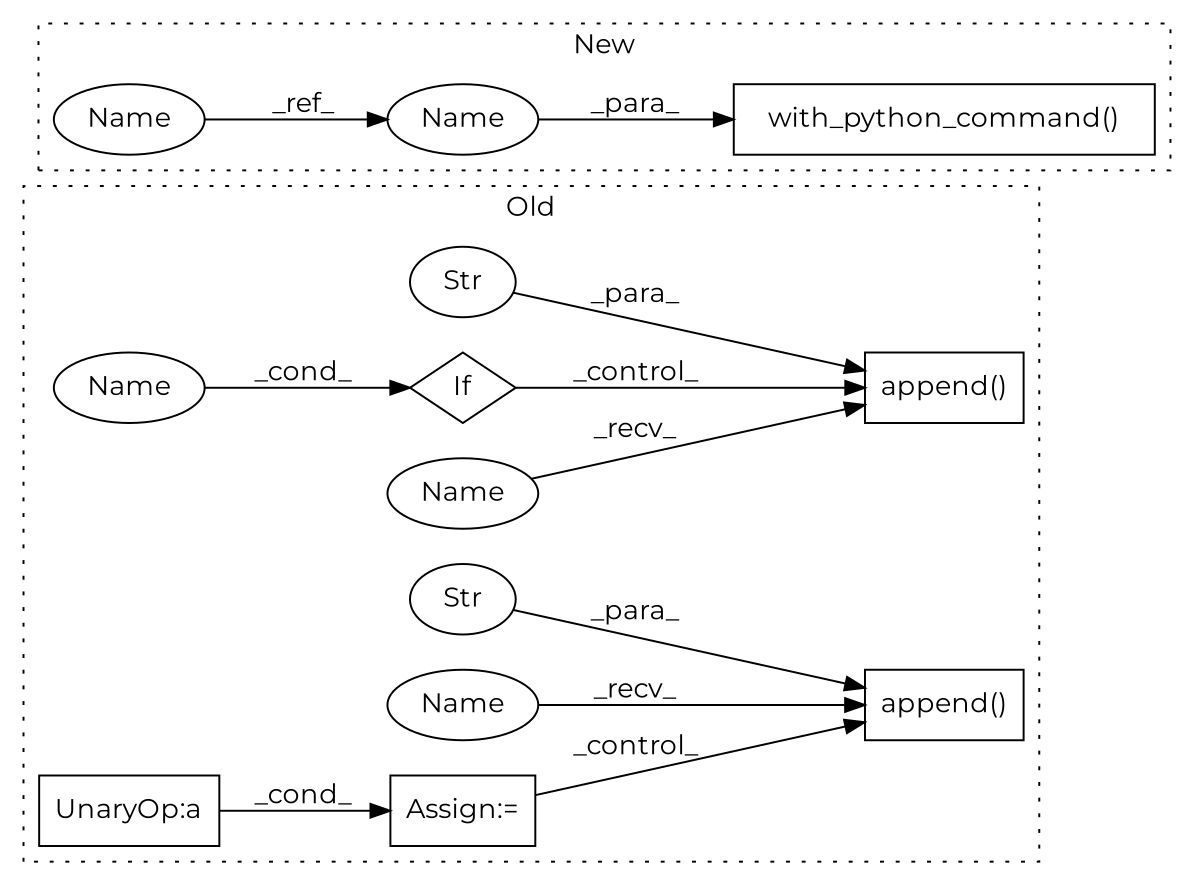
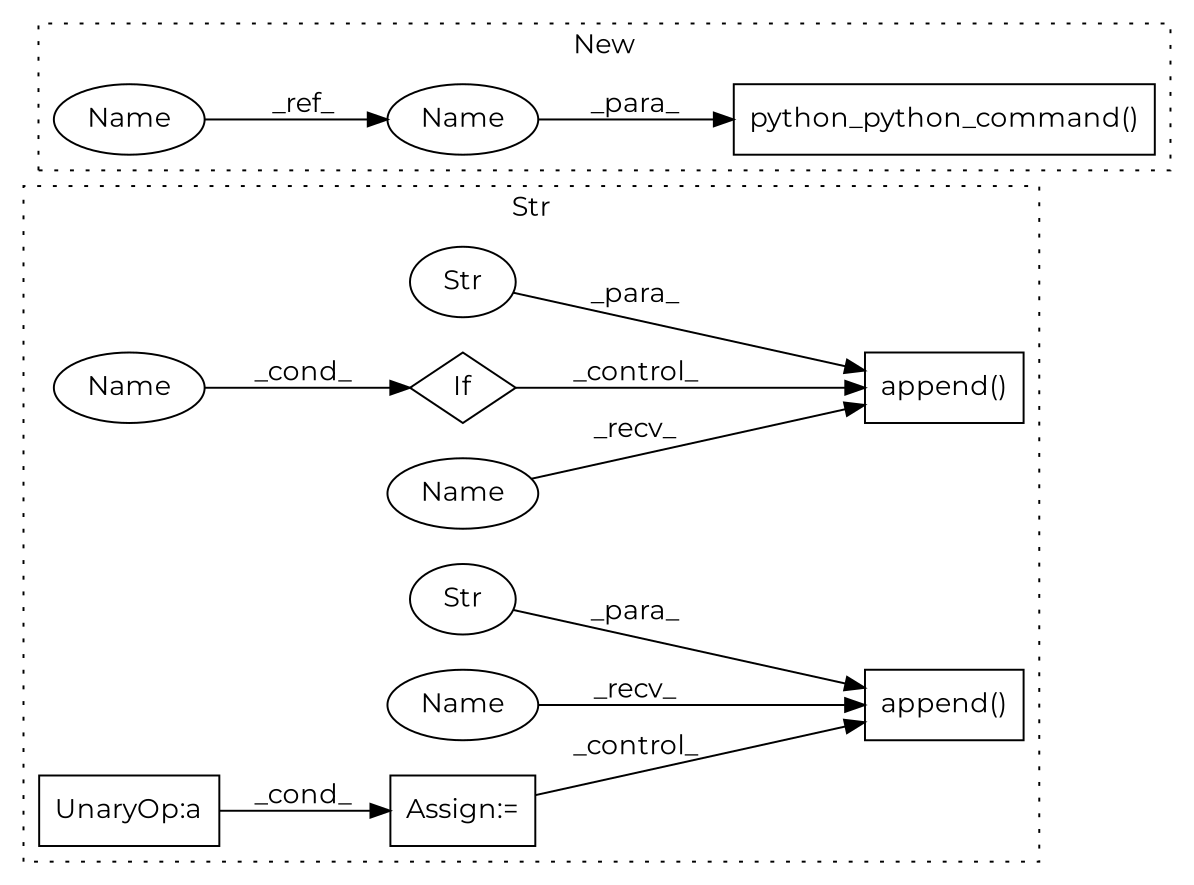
(944, 119) -> (944, 119)
(531, 209) -> (531, 209)
